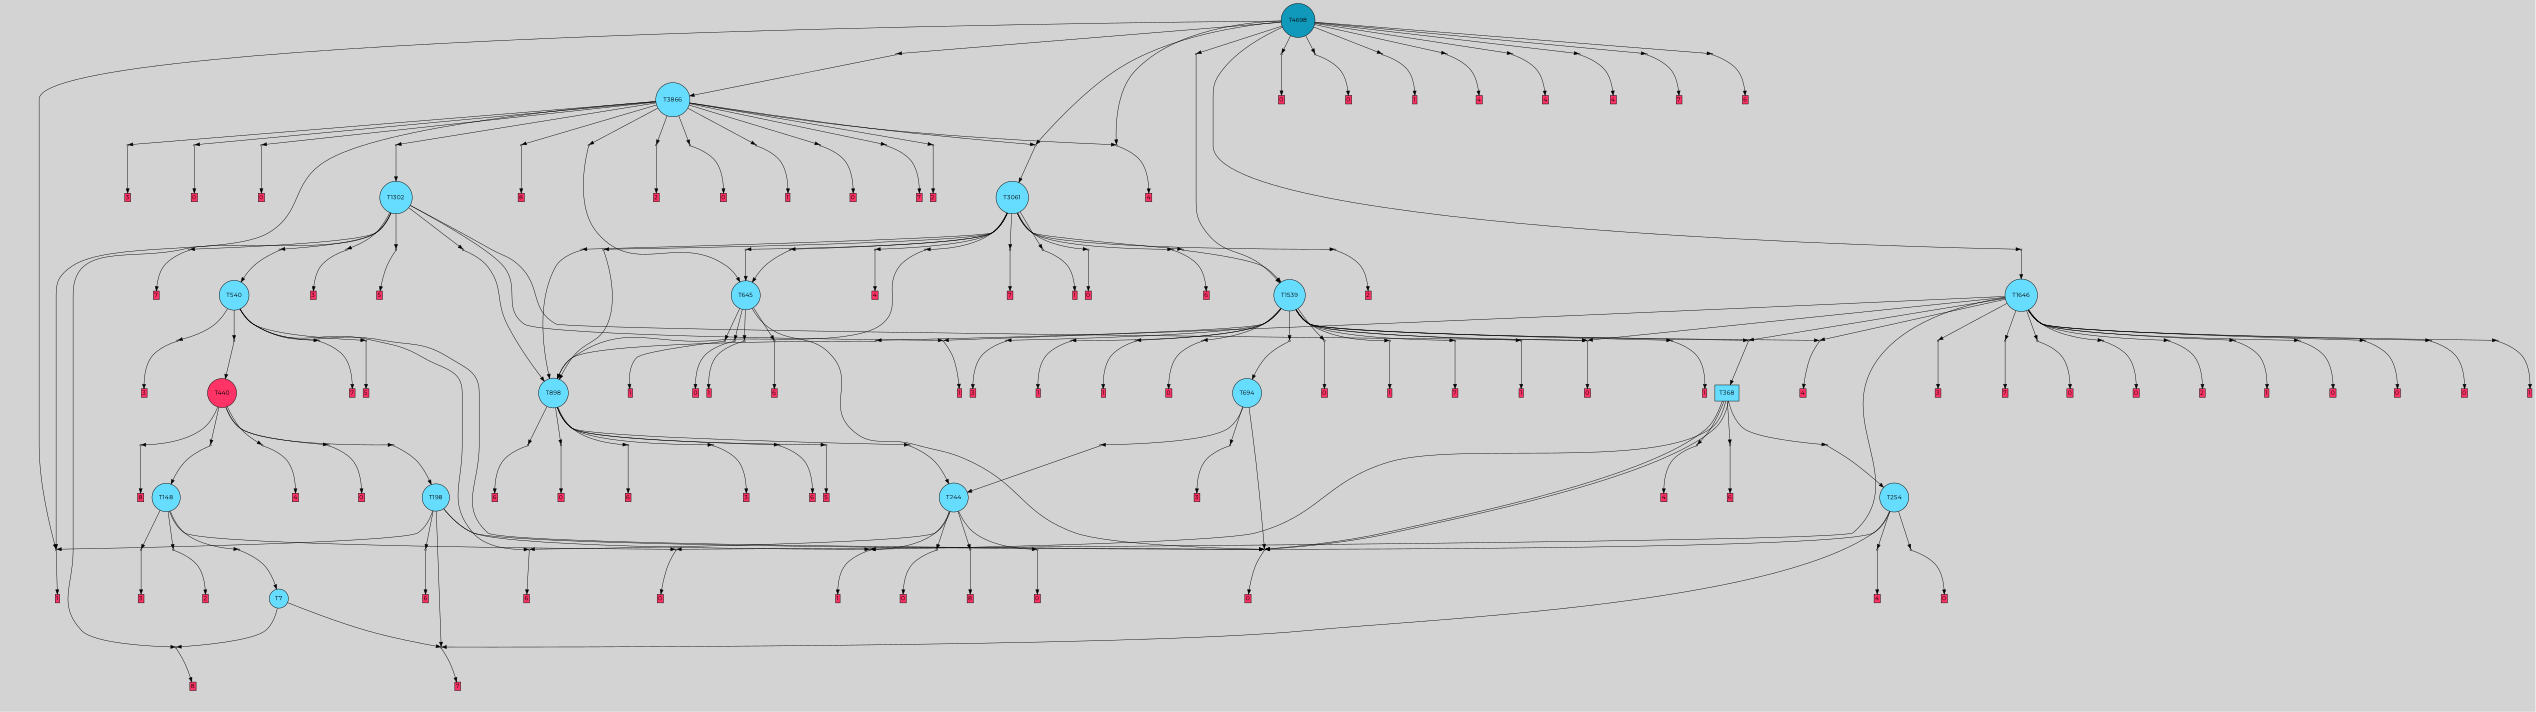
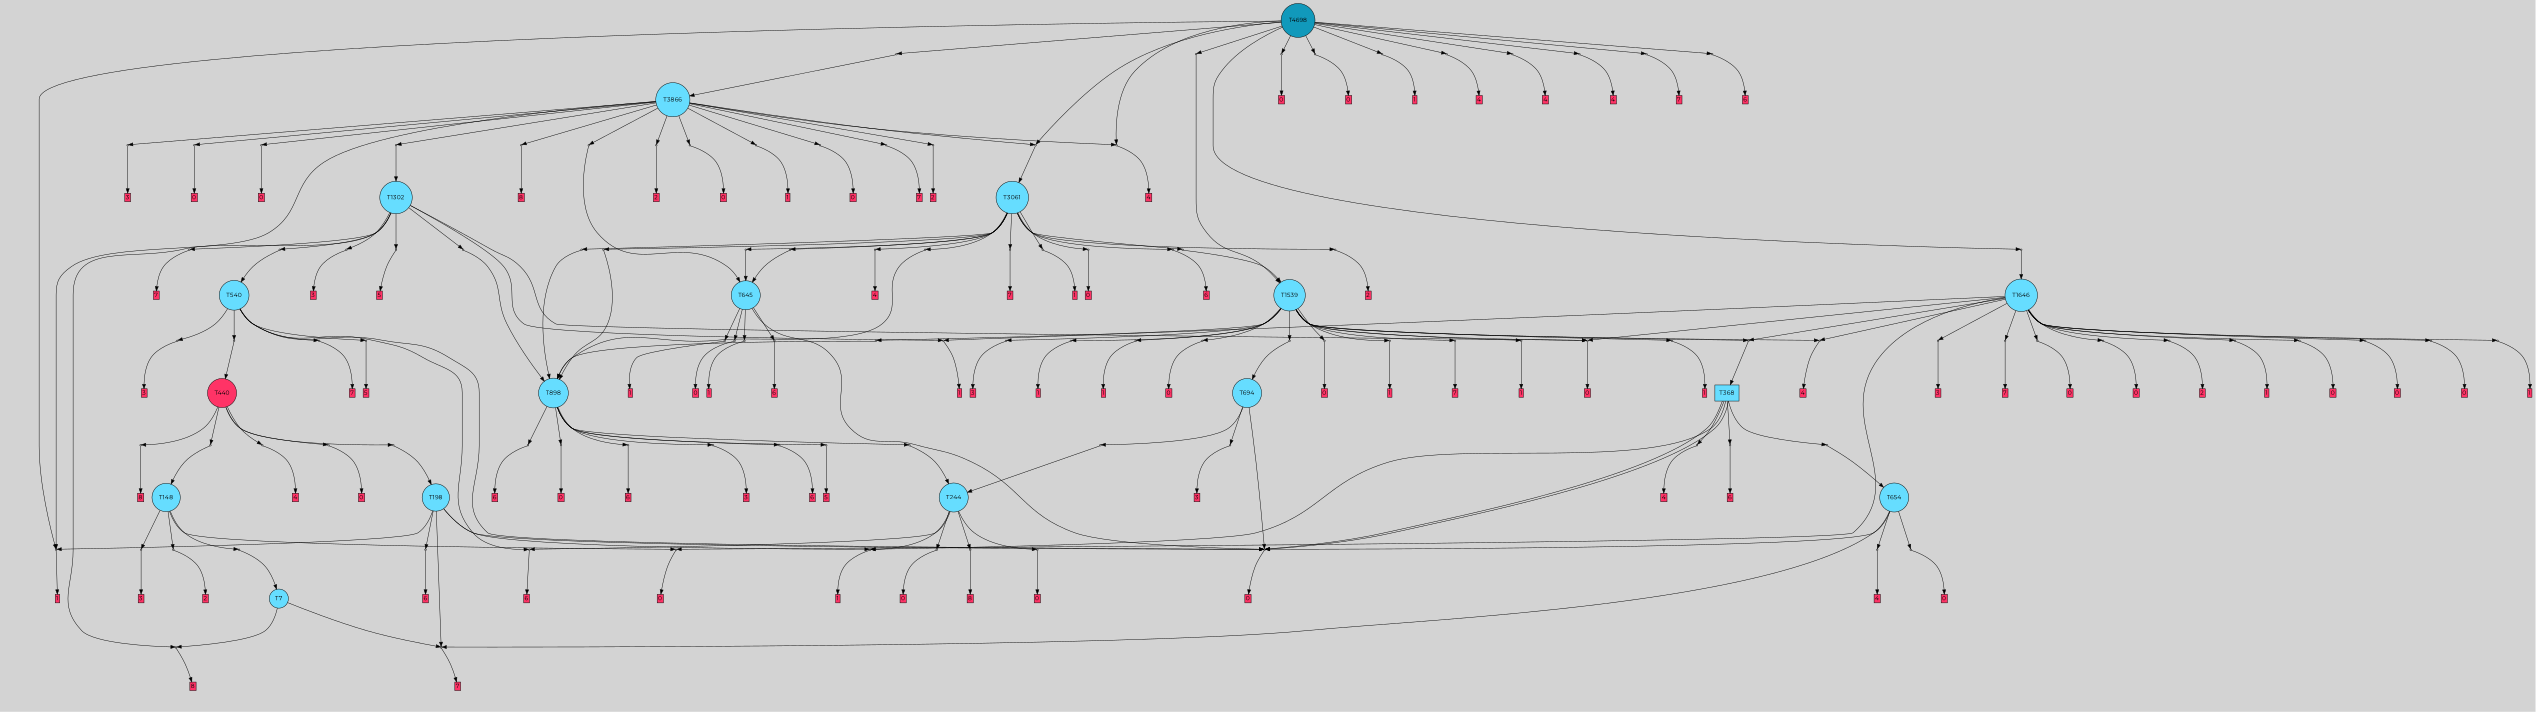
(1894, 497) -> (1894, 497)
